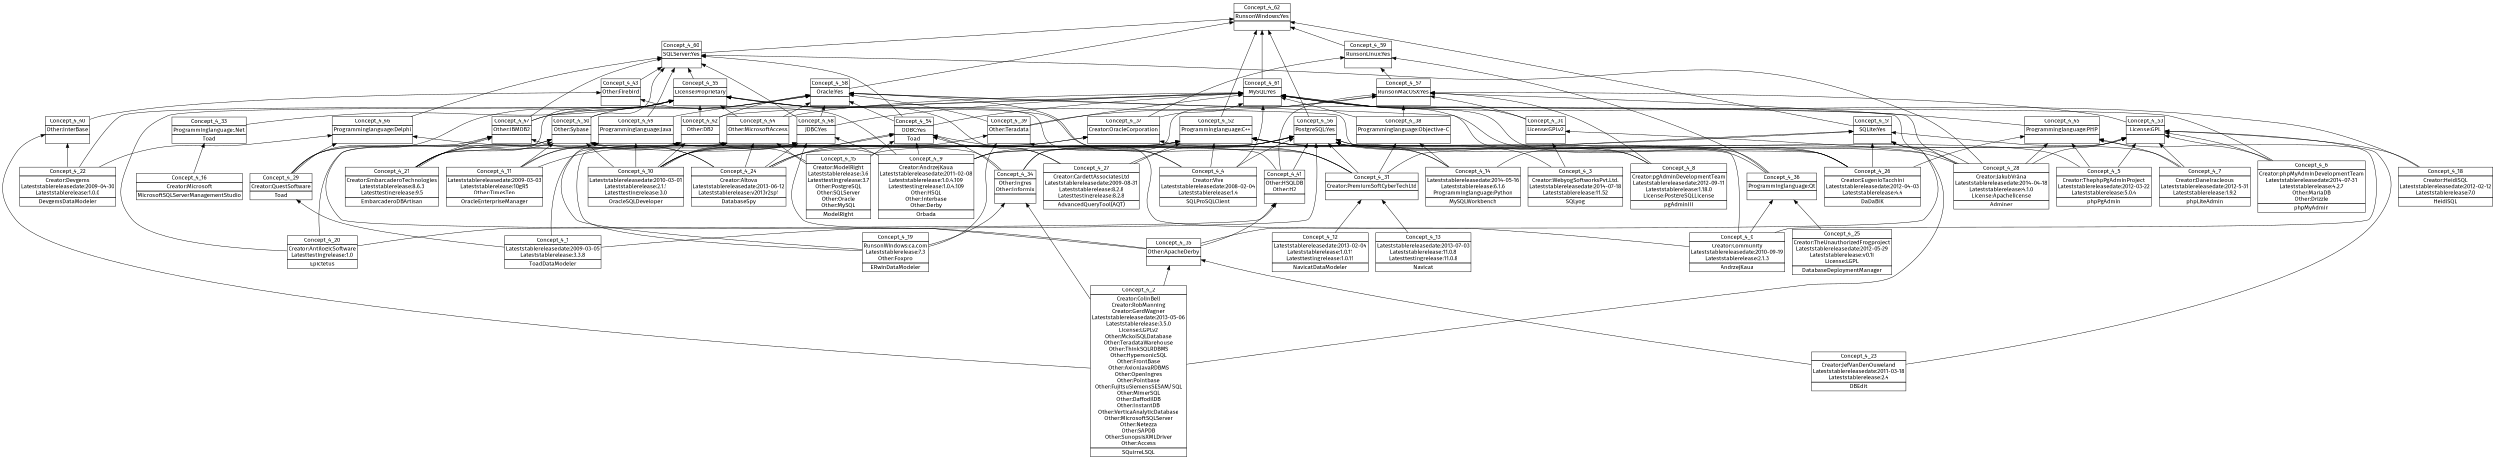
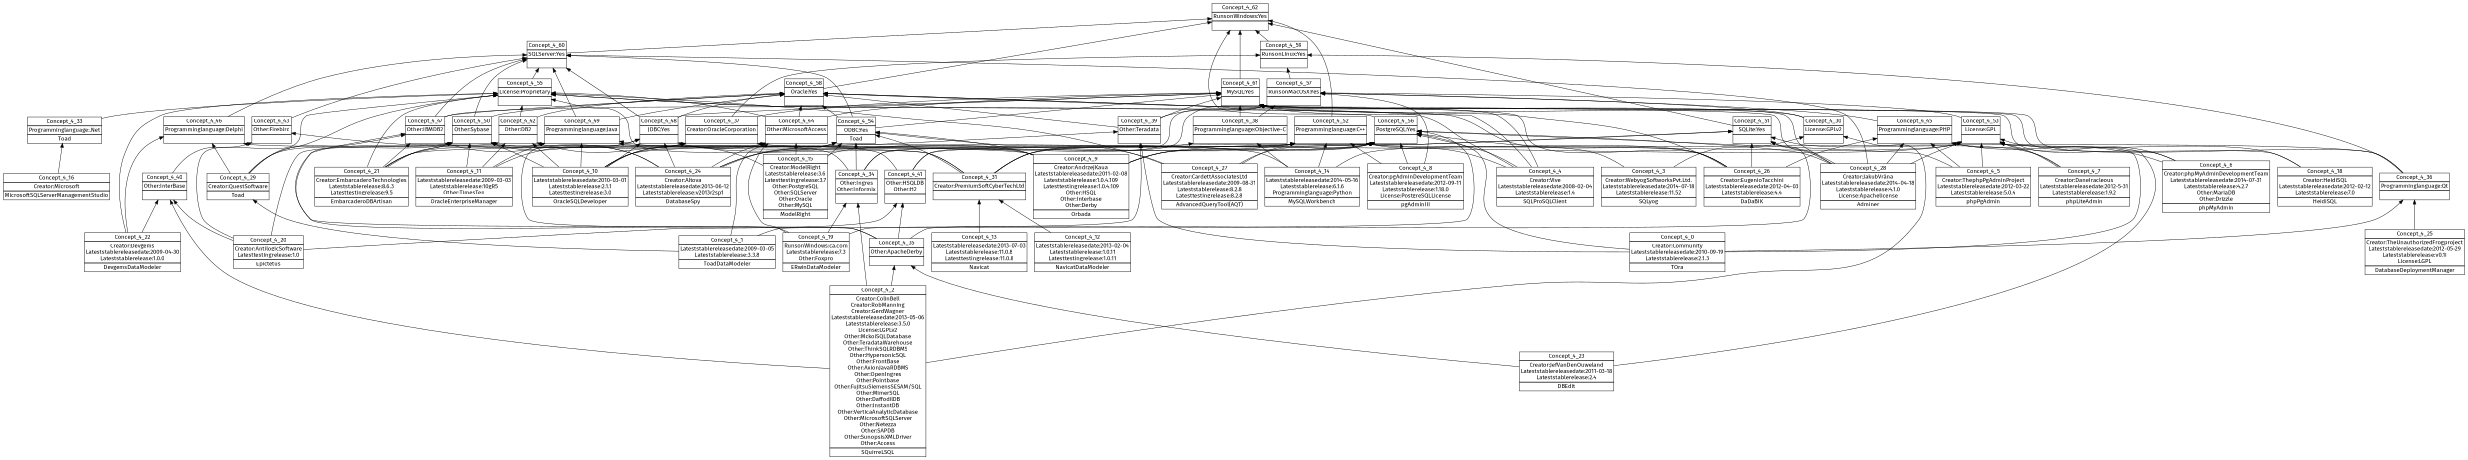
(979, 102) -> none
none -> (202, 226)
(1737, 267) -> (1677, 267)
